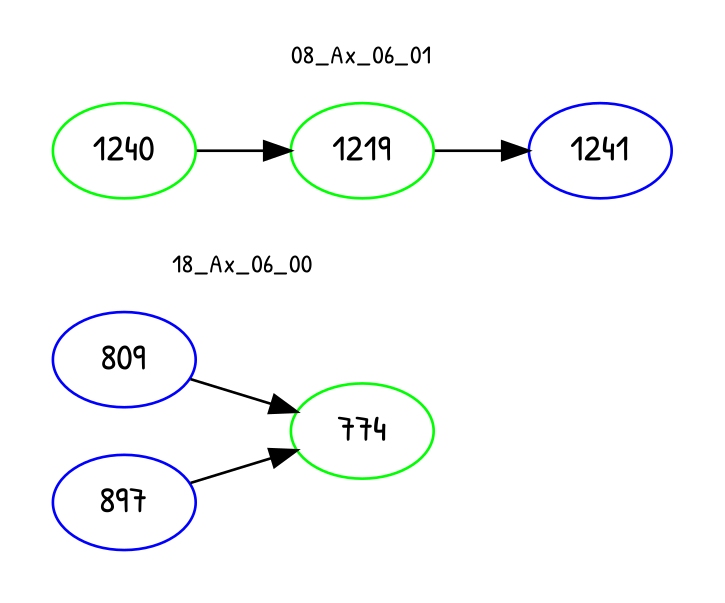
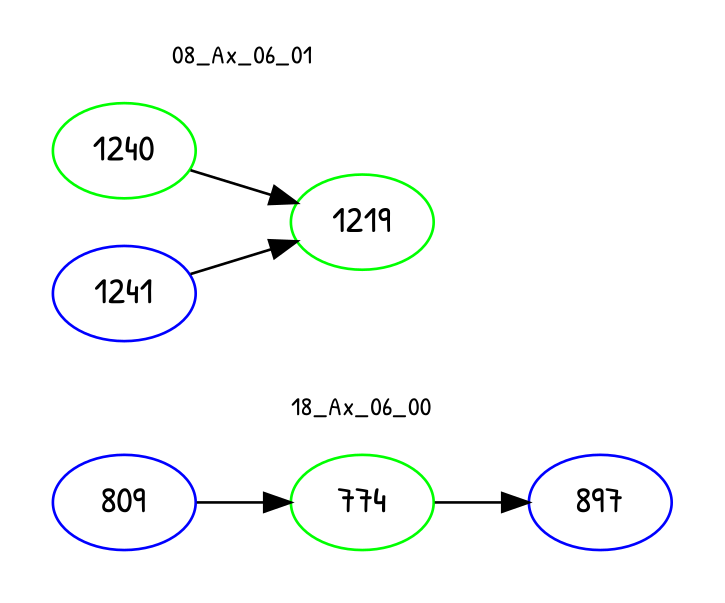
(468, 151) -> (231, 262)
(231, 471) -> (468, 502)
